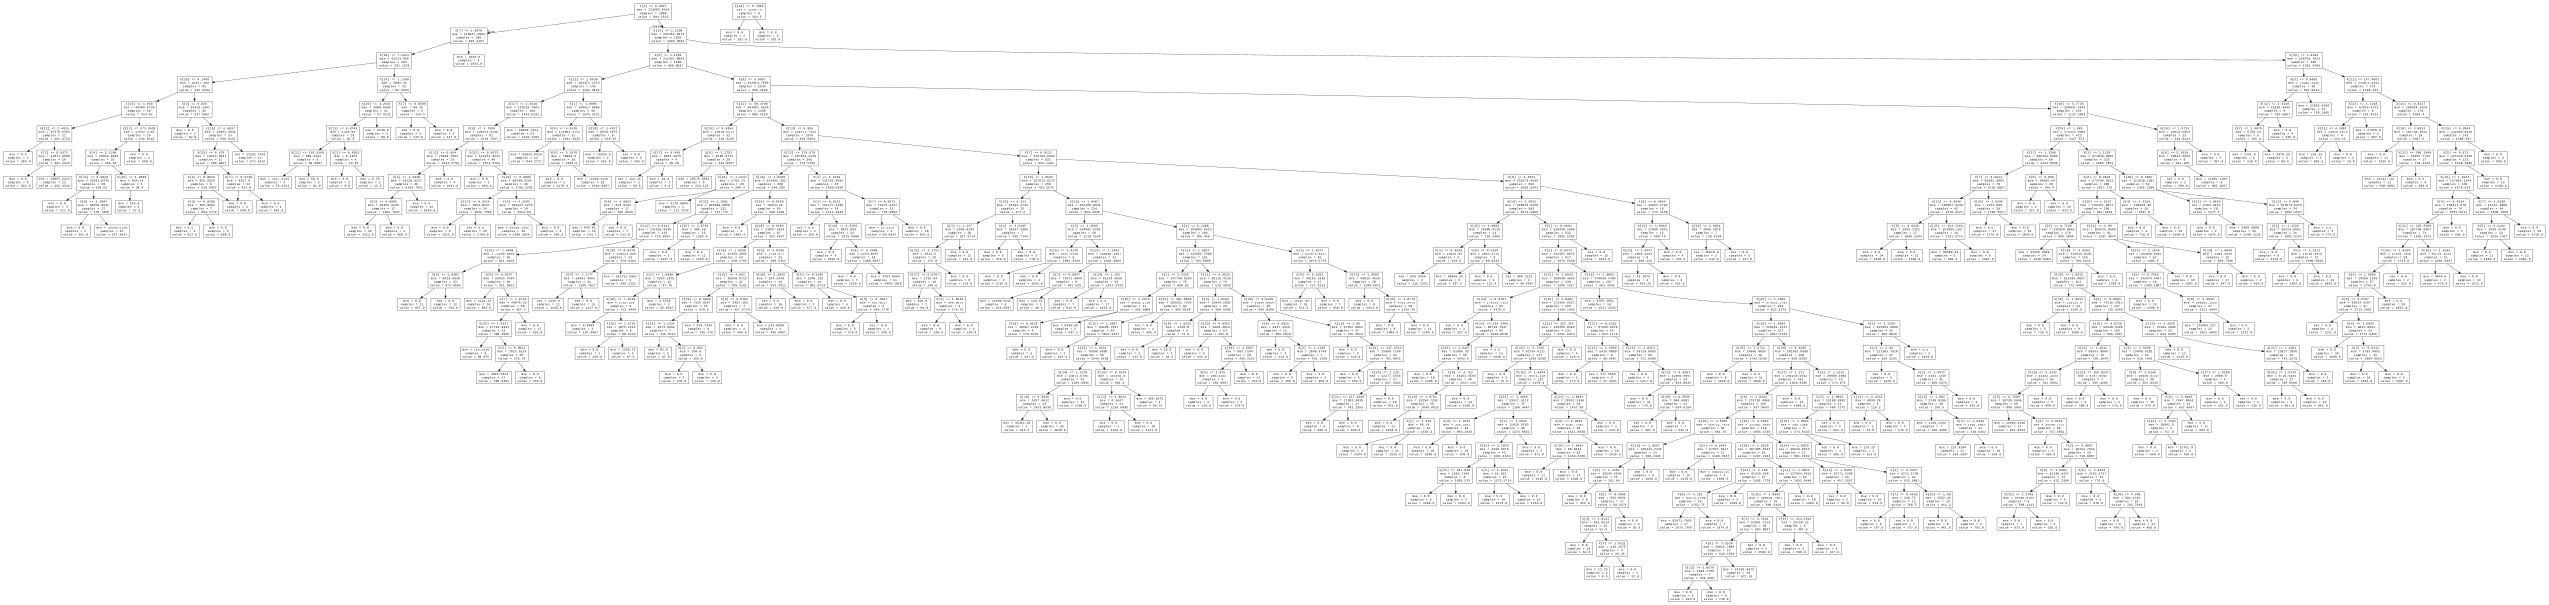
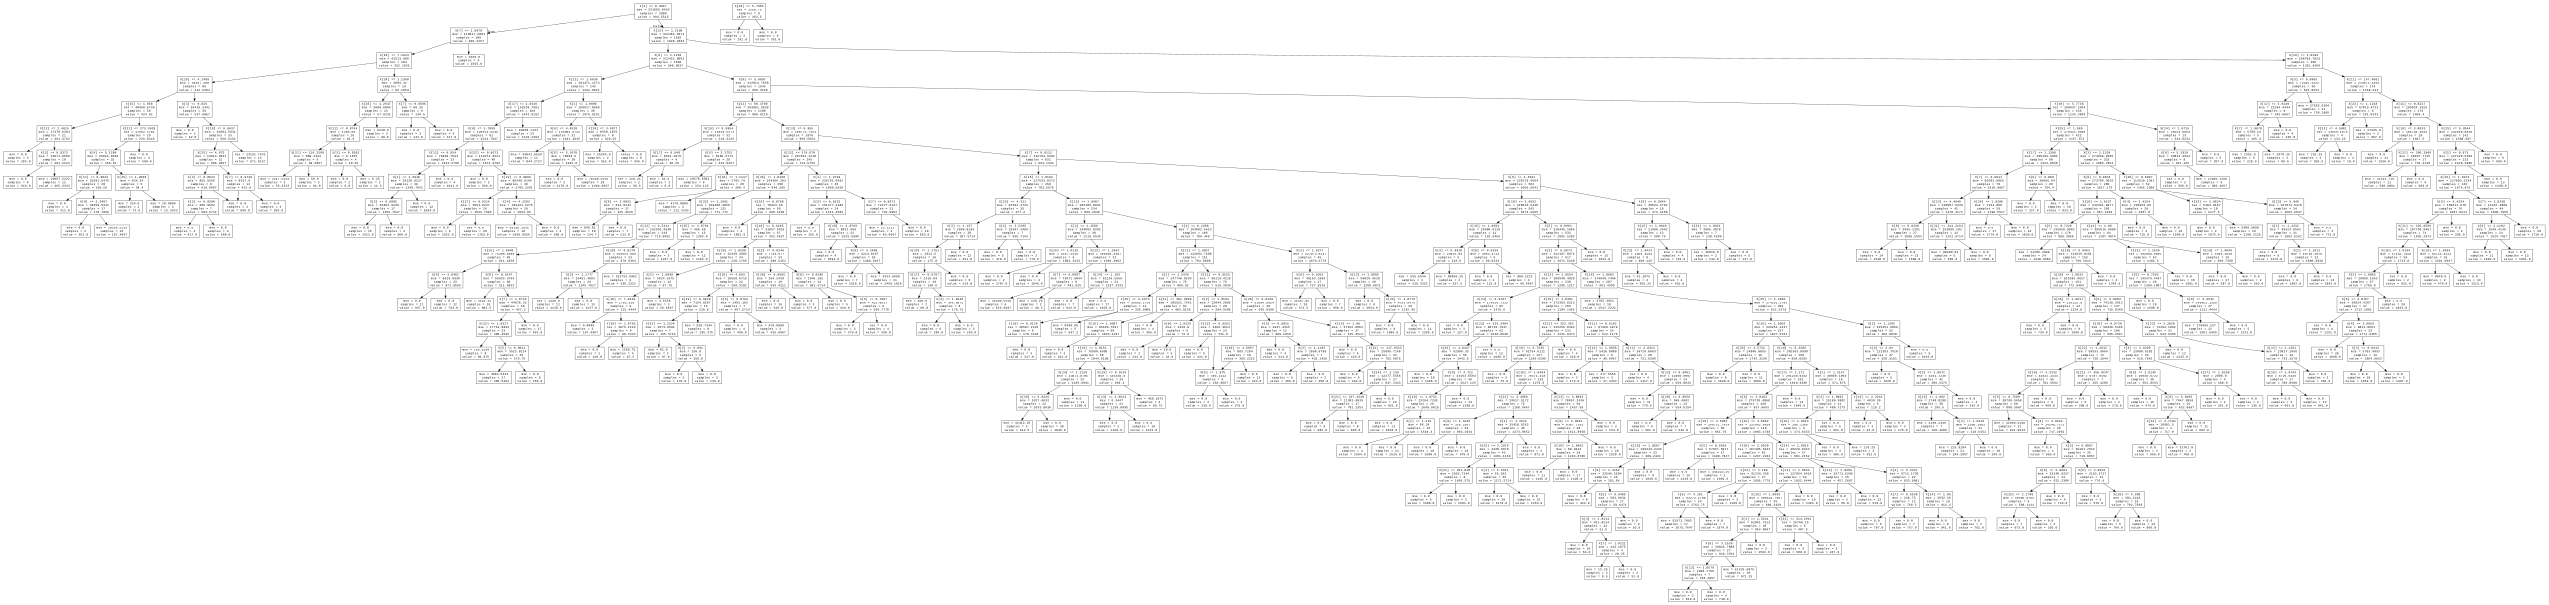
(631, 158) -> (631, 158)
none -> (163, 207)
(1467, 268) -> (1449, 268)
(1227, 340) -> (1214, 352)
